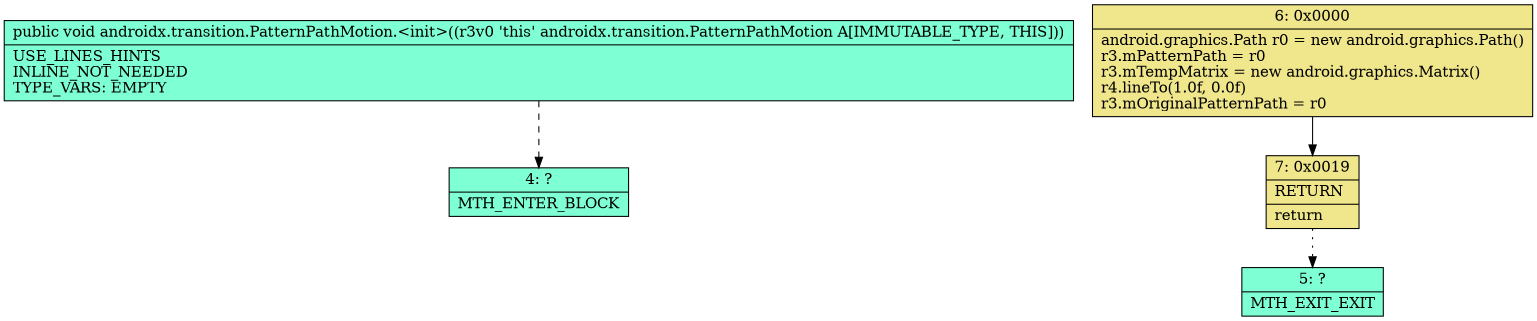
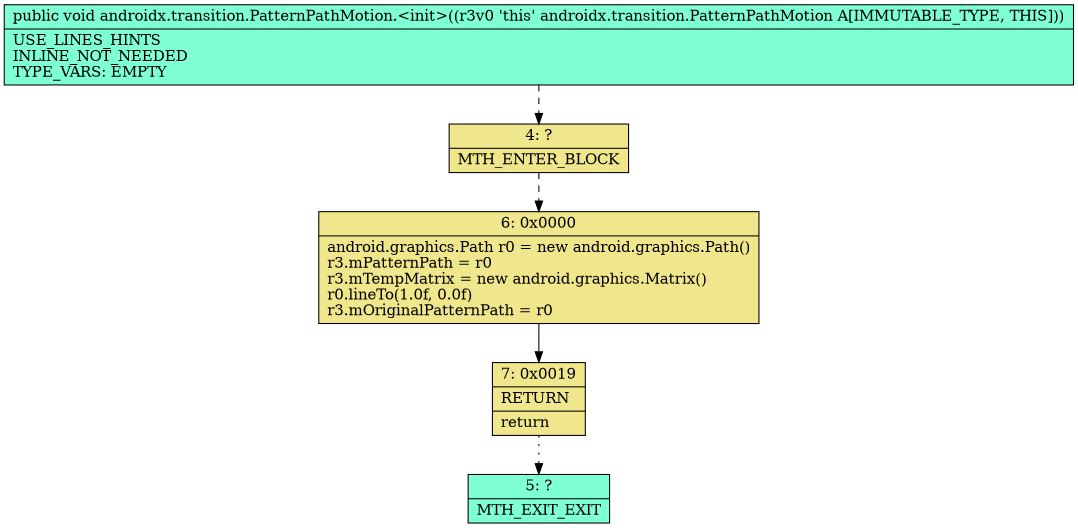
(1174, 88) -> (400, 295)
none -> (539, 187)
(539, 192) -> (539, 148)
